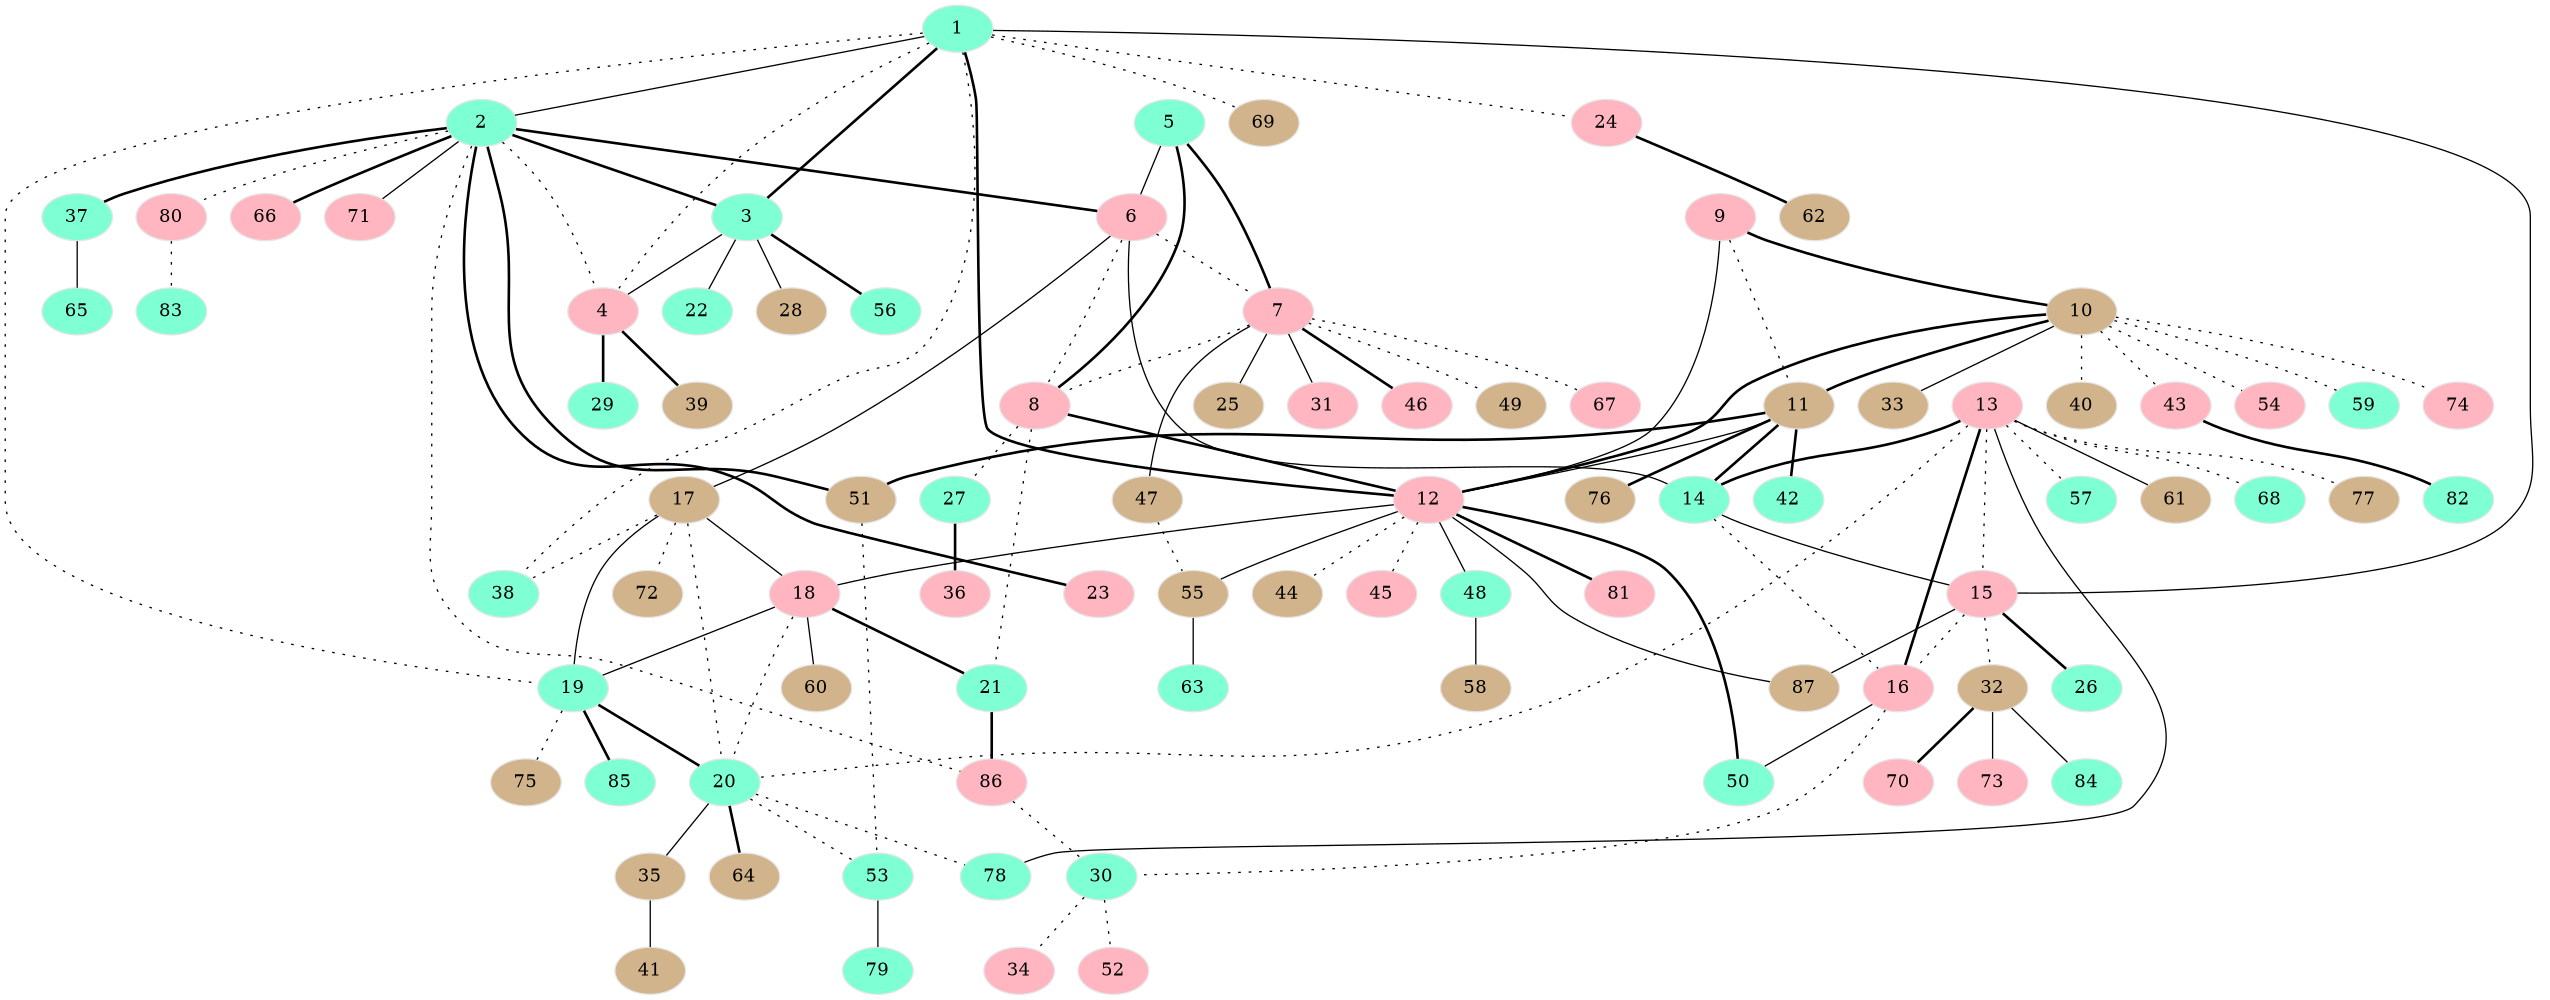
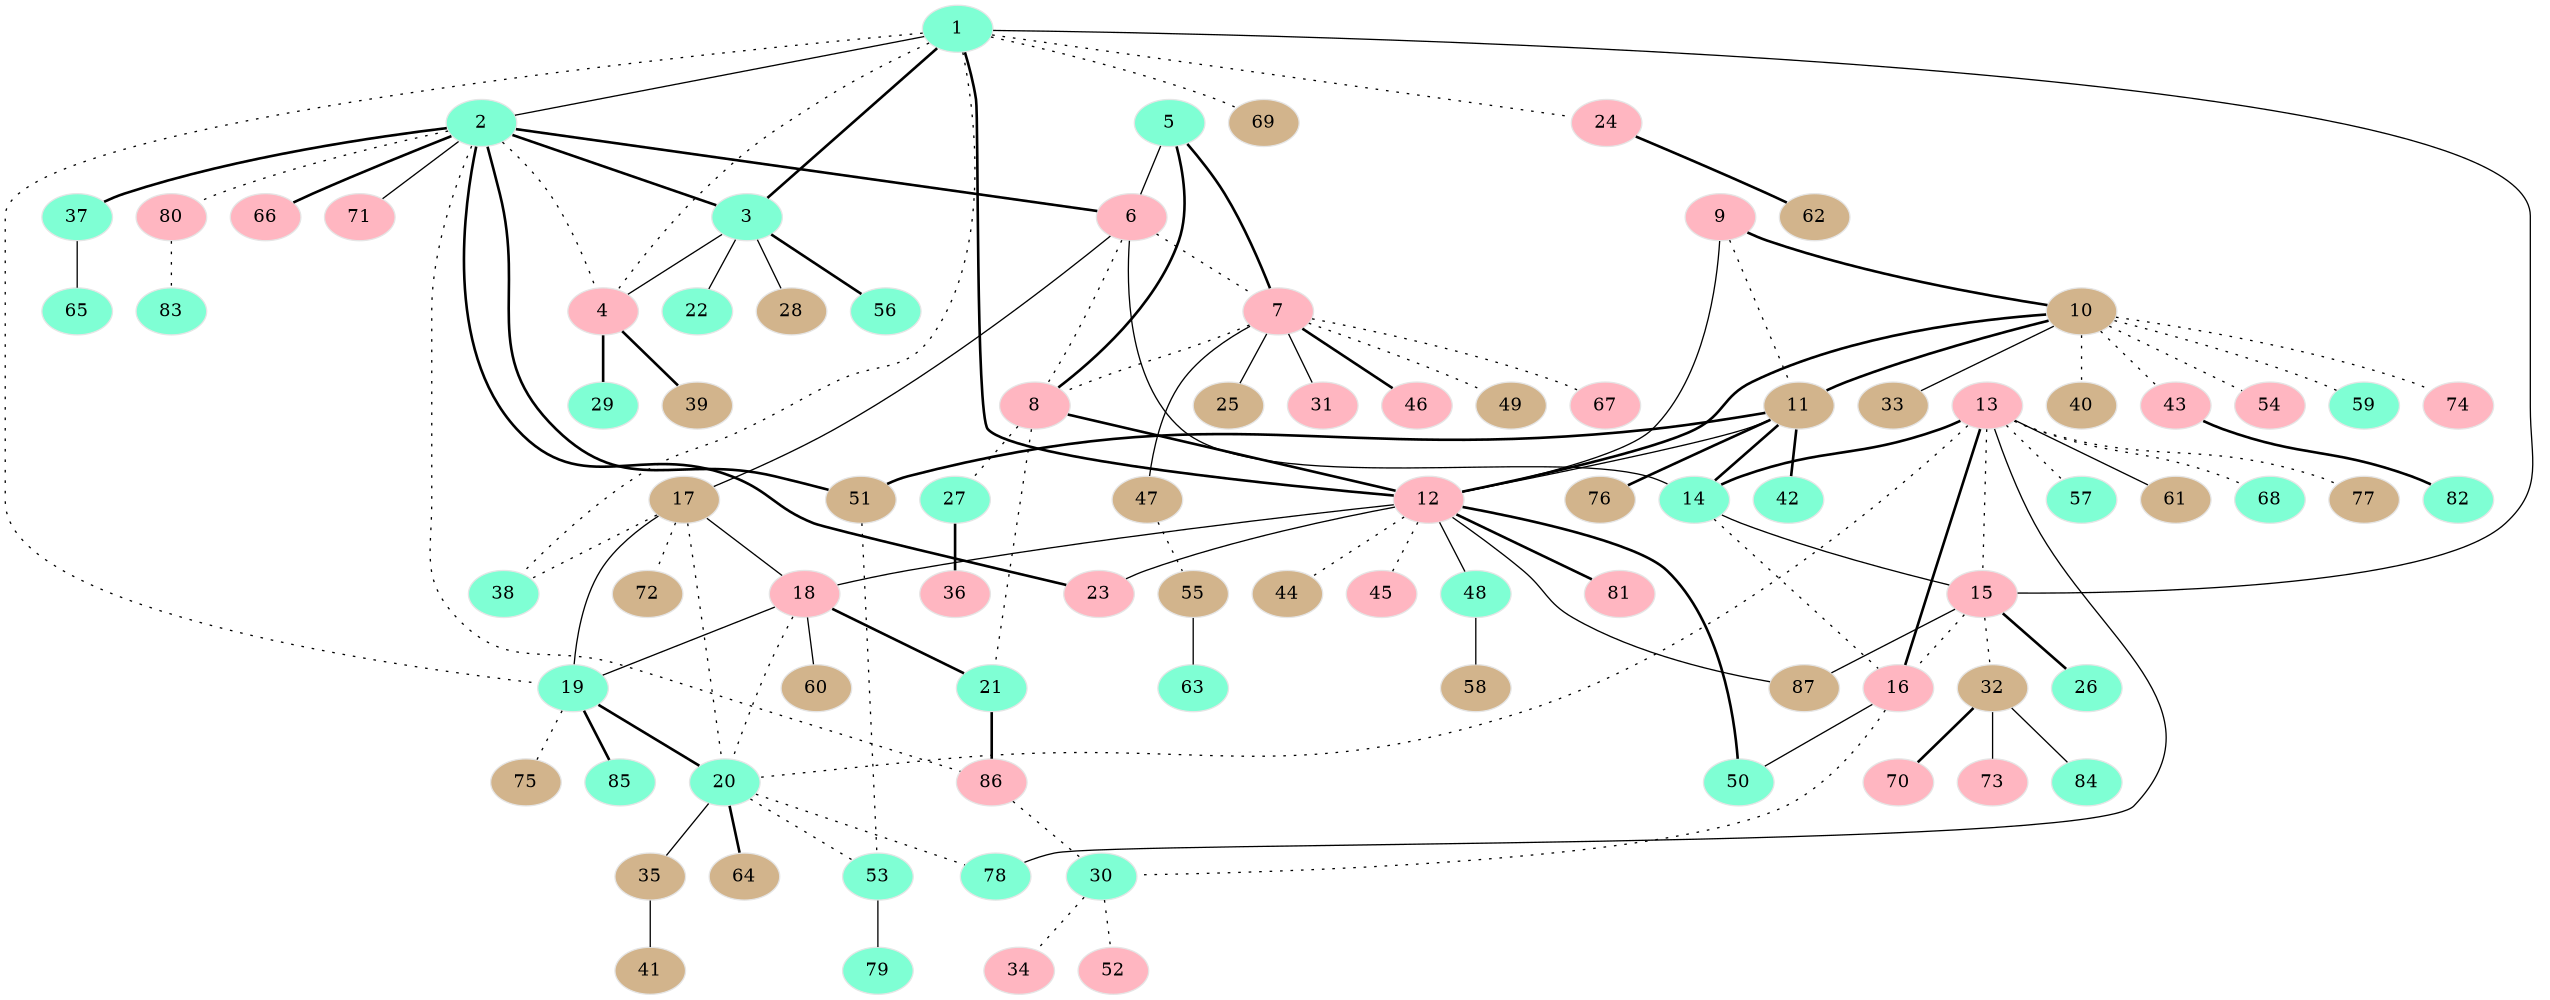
(1309, 544) -> (1259, 537)
